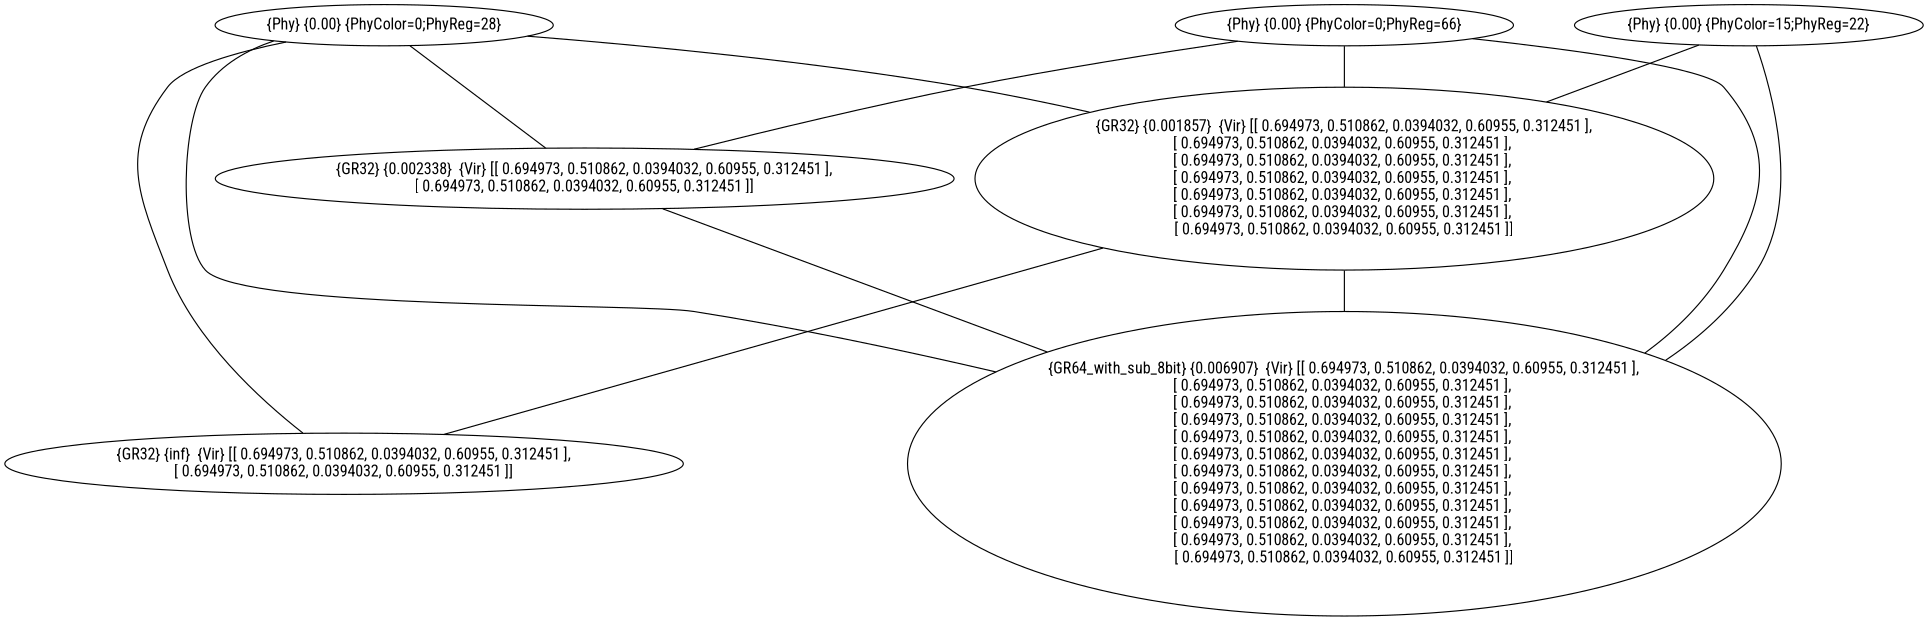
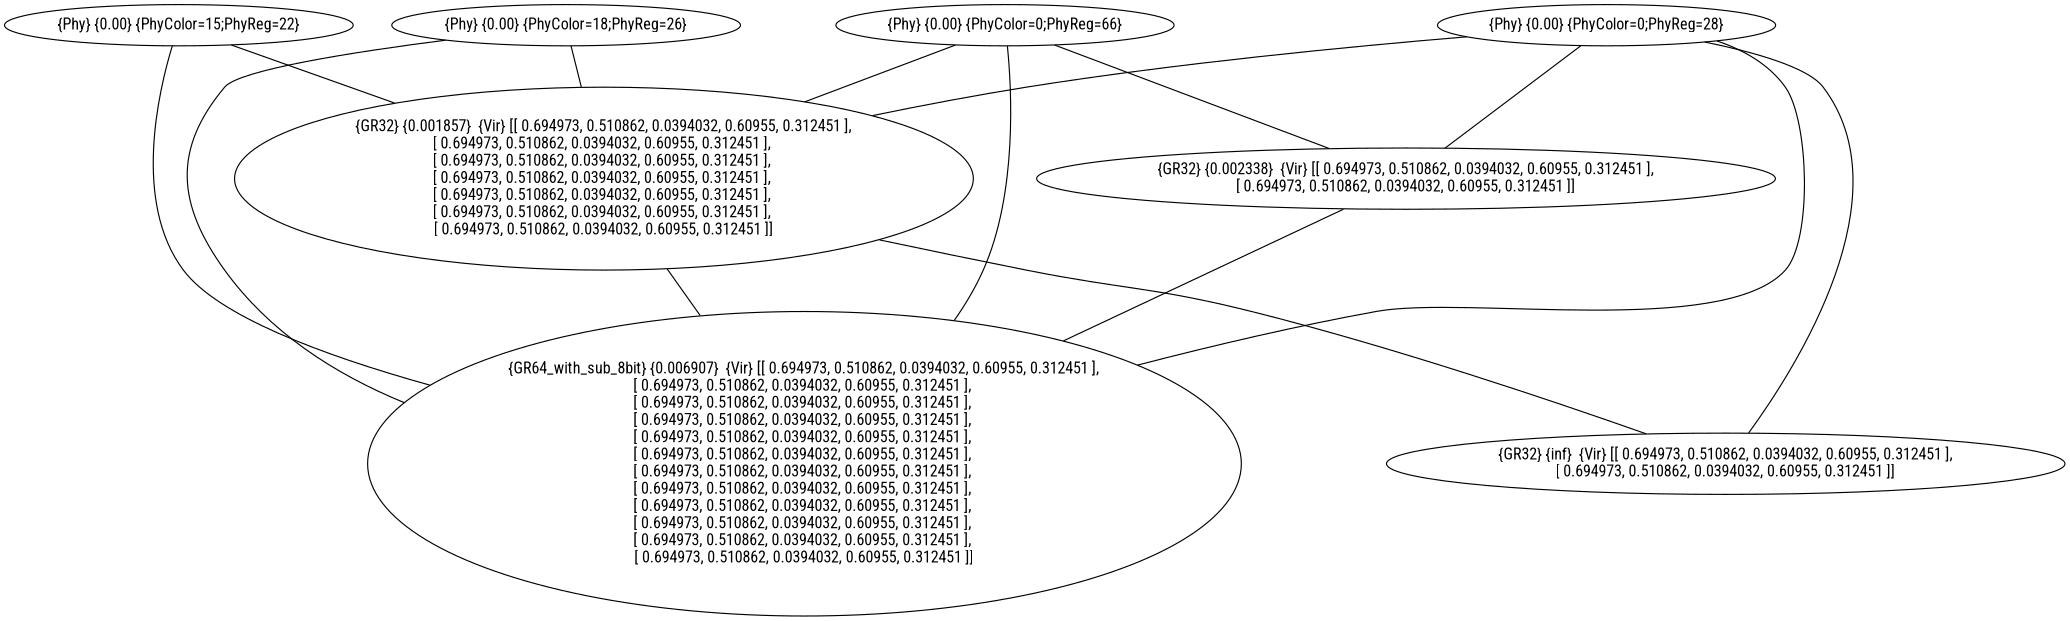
none -> (566, 25)
